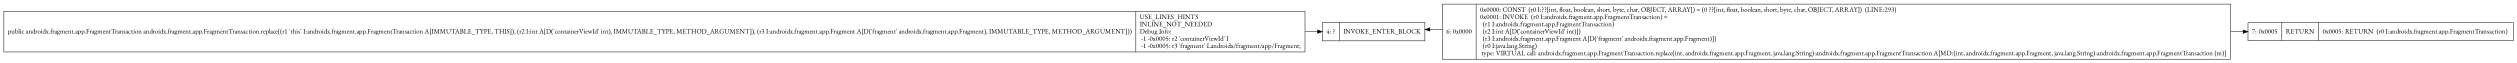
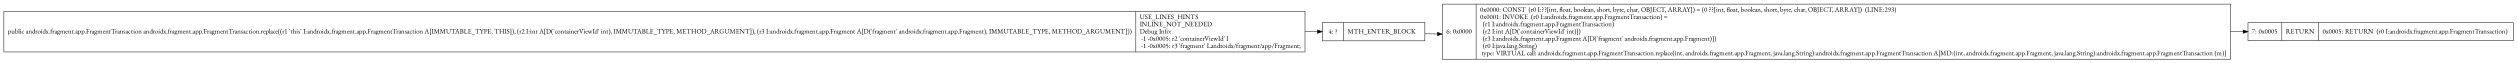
(1436, 29) -> (1431, 34)
(1382, 31) -> (1382, 31)
